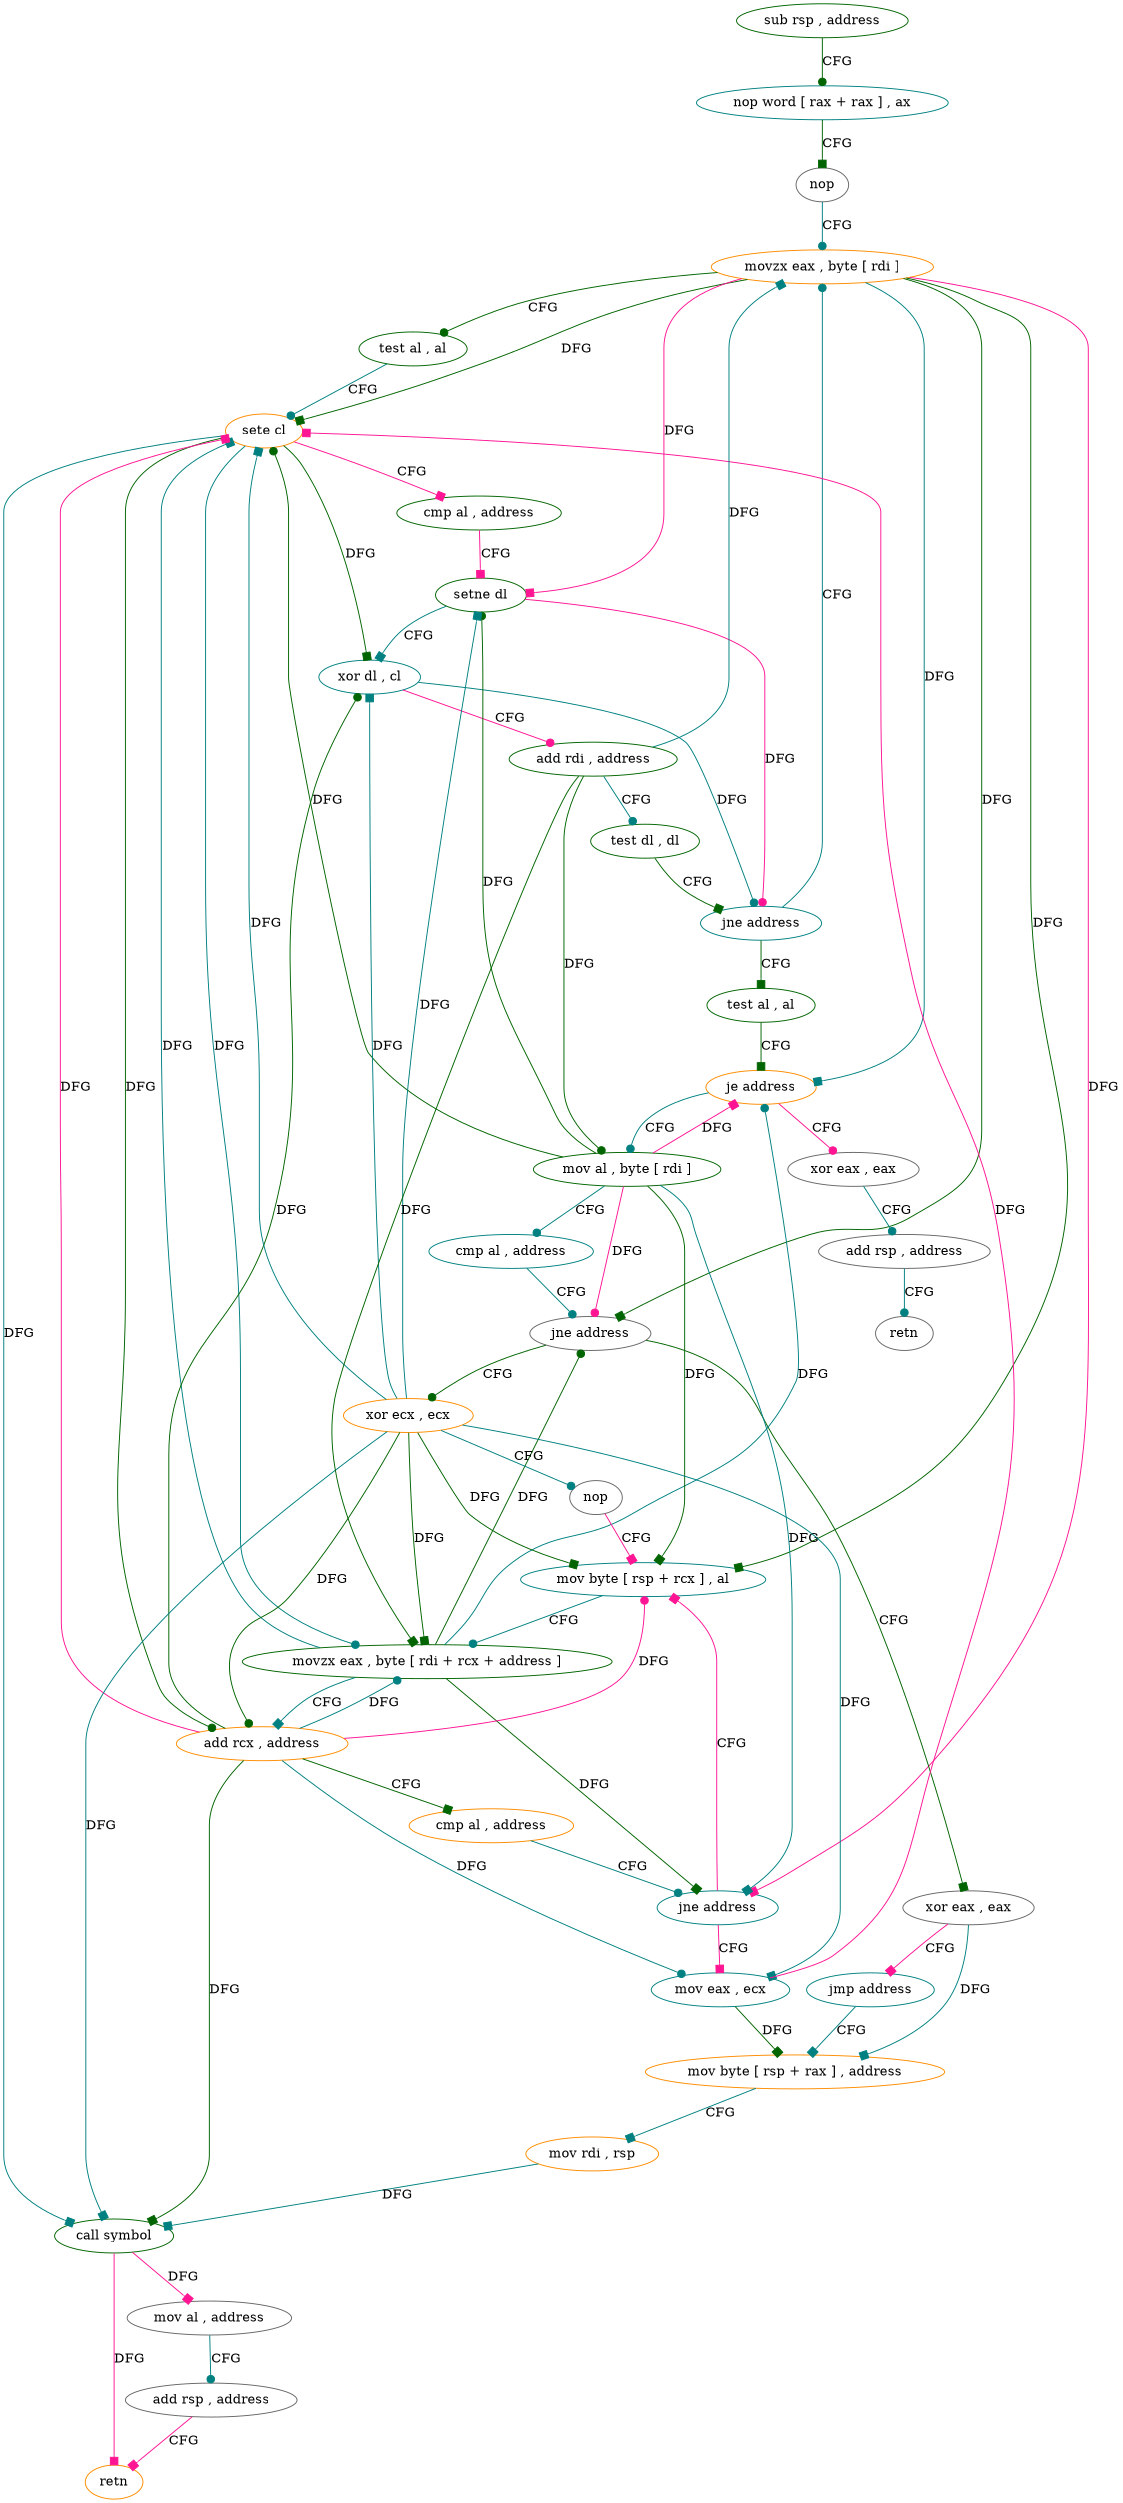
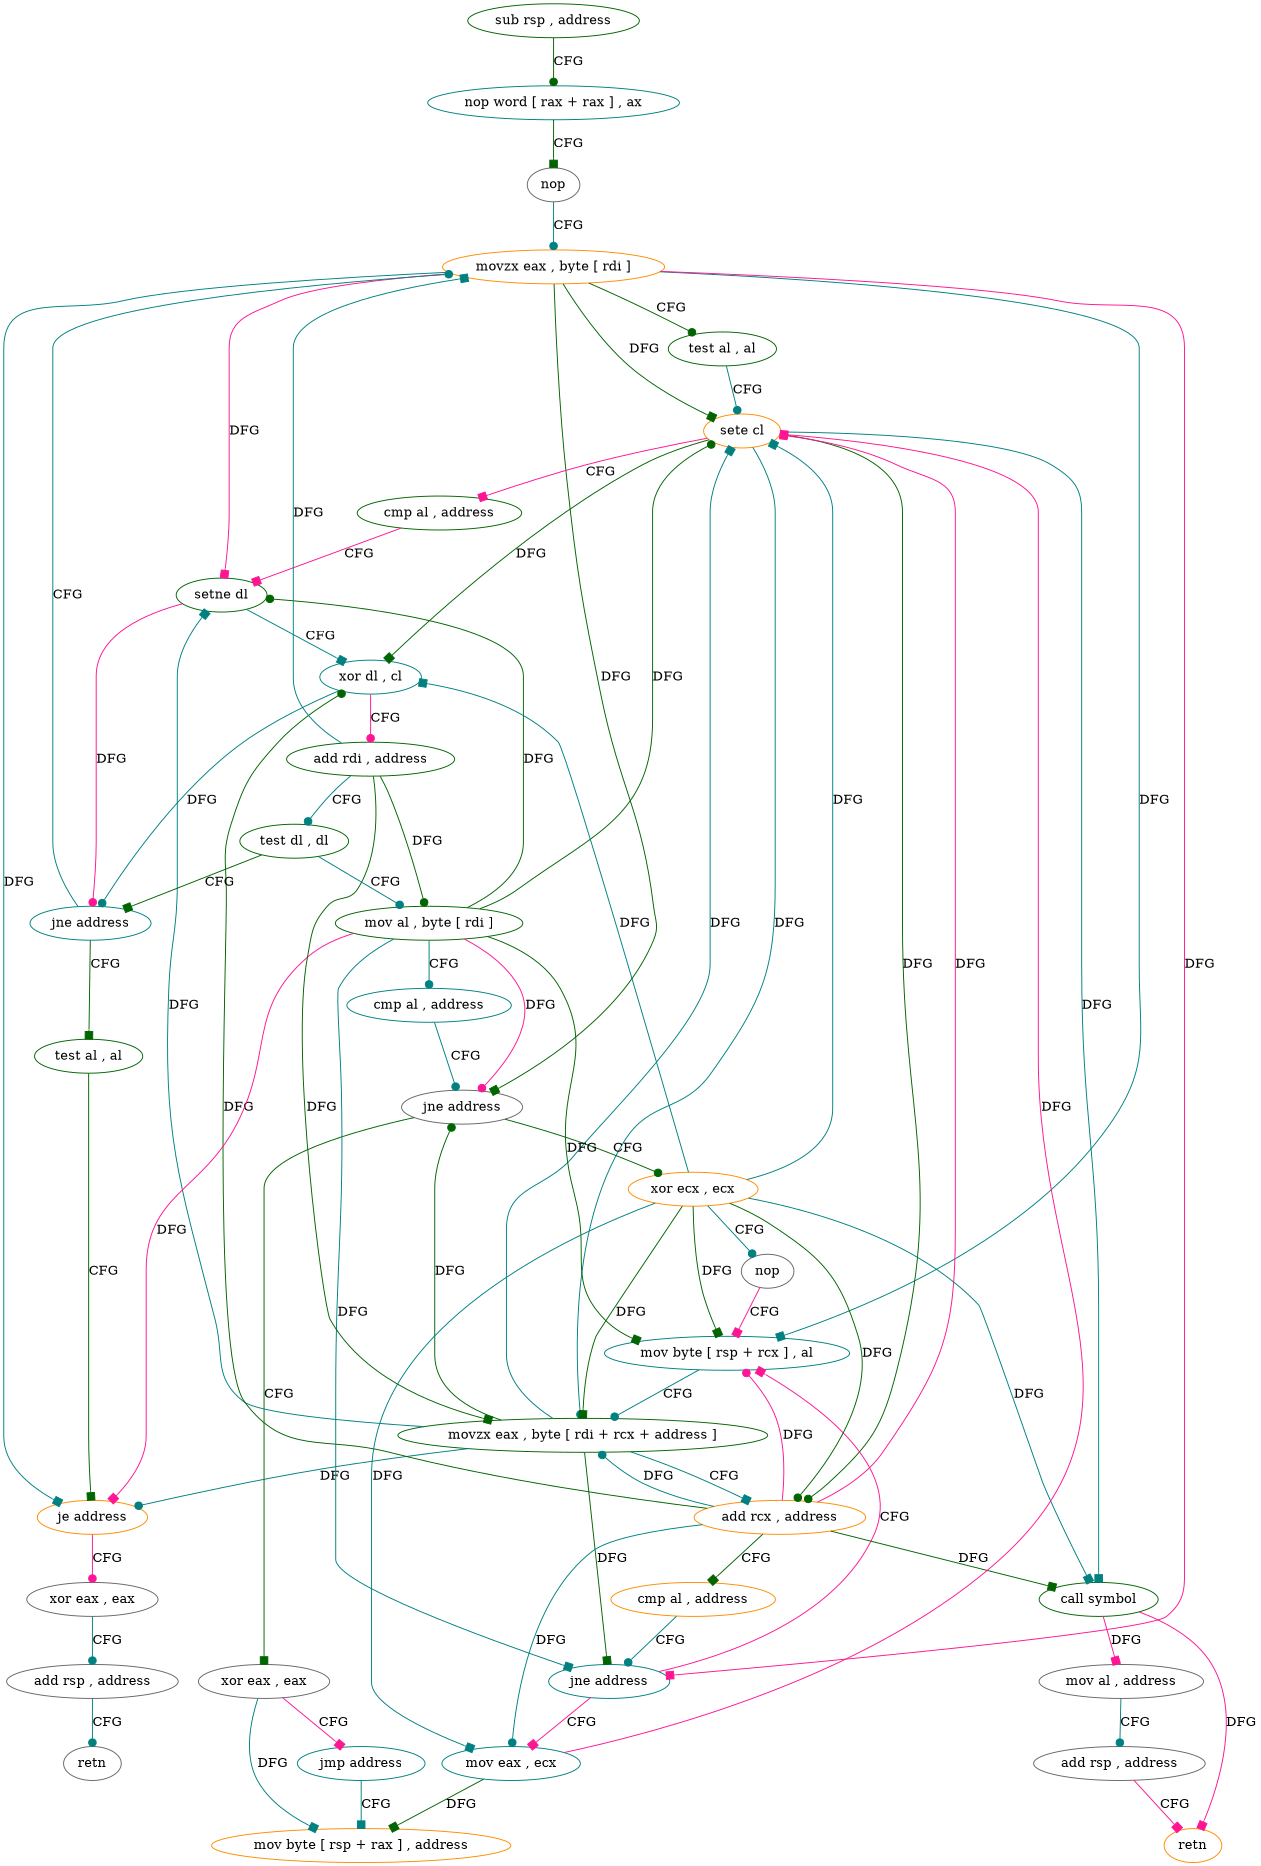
(1035, 960) -> (1139, 689)
(417, 1008) -> (170, 1105)
(663, 1109) -> (355, 878)
(592, 2154) -> none
